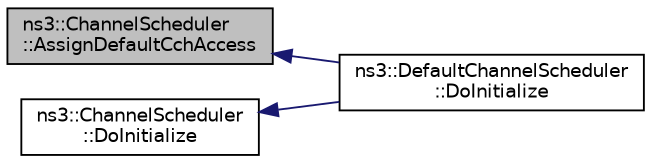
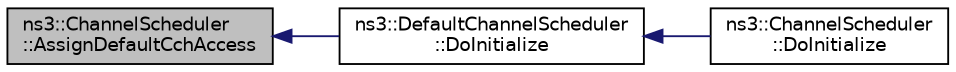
(309, 106) -> (687, 36)
